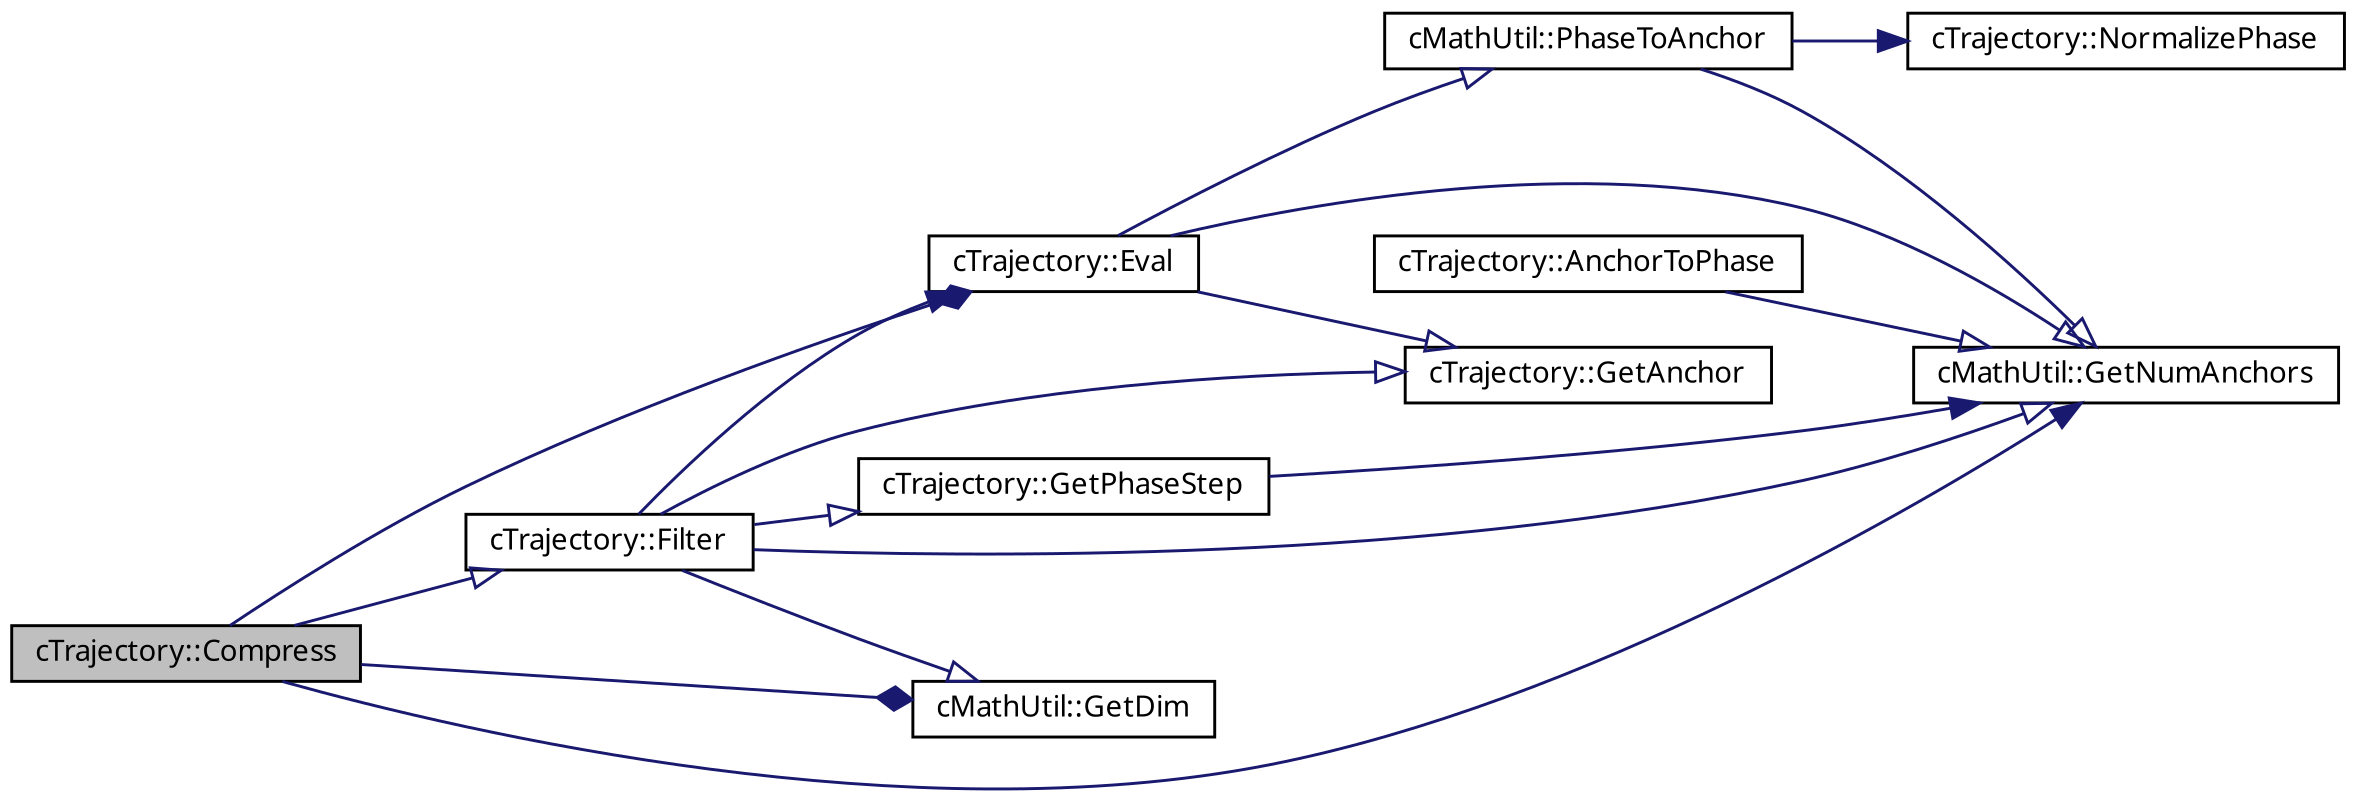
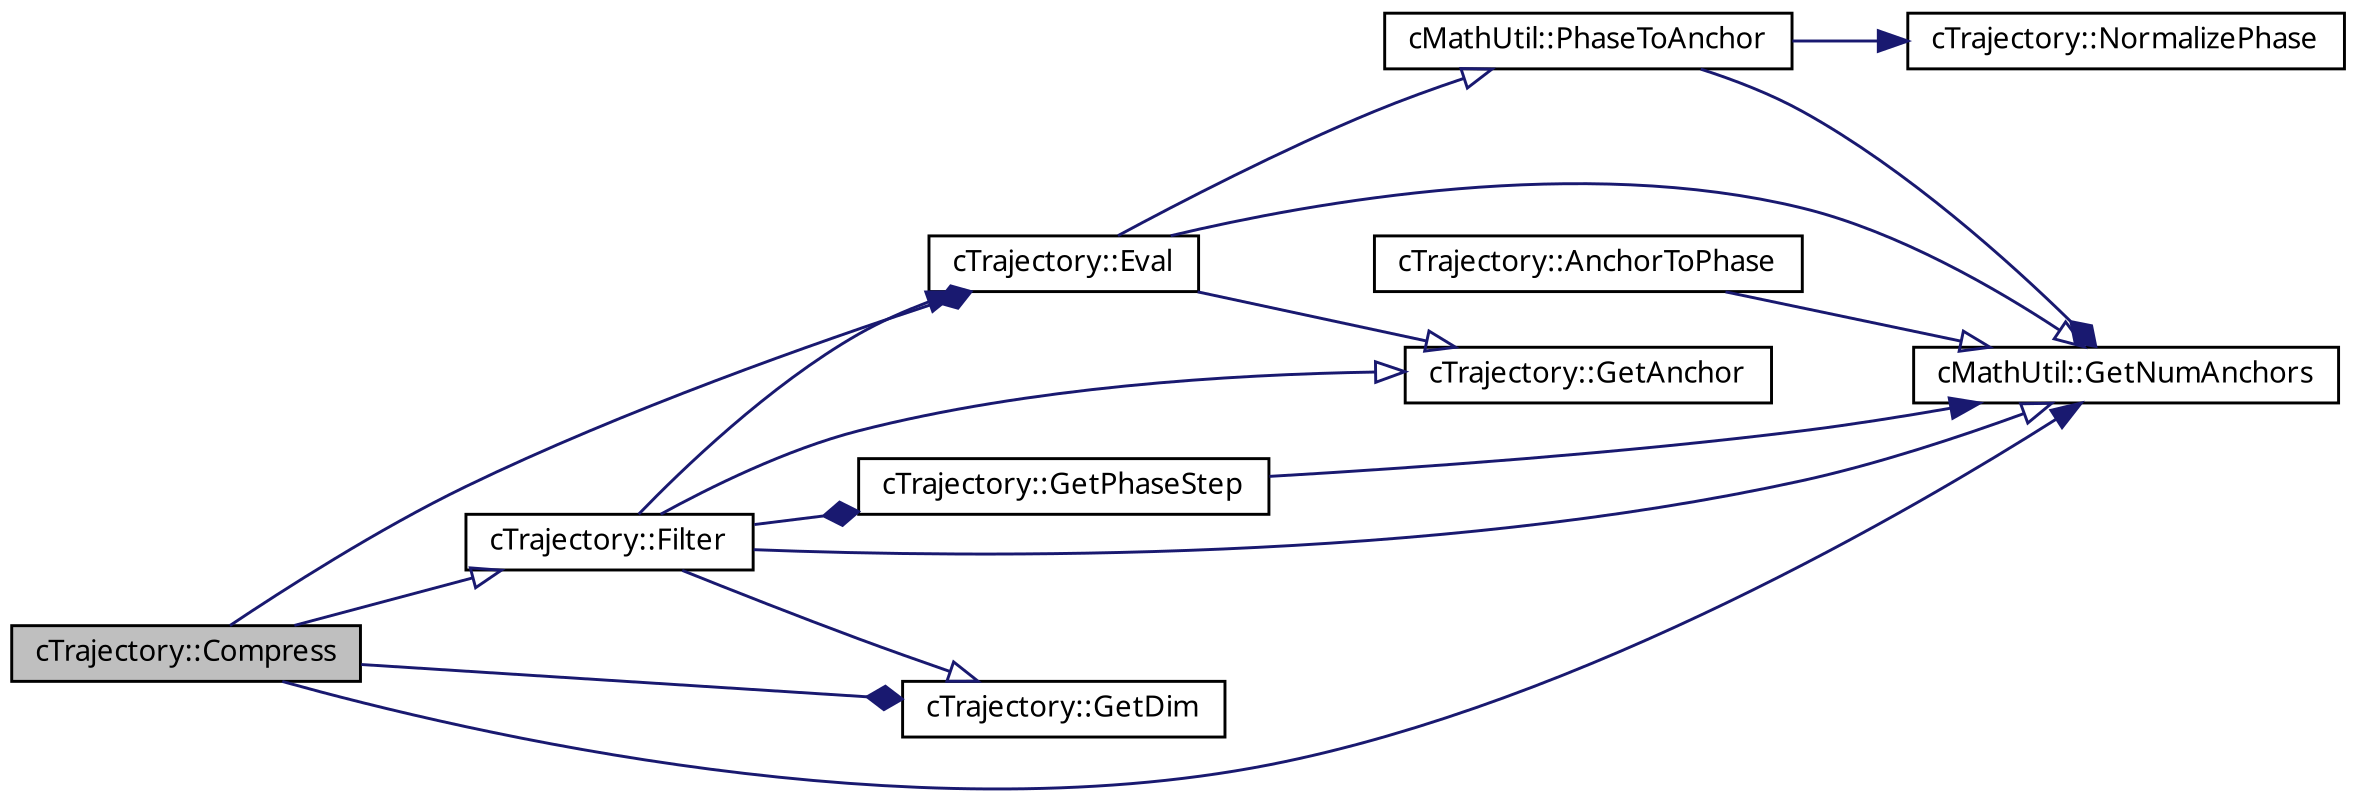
(1902, 176) -> (1899, 175)
(792, 520) -> (789, 520)
(1064, 709) -> (1064, 709)
